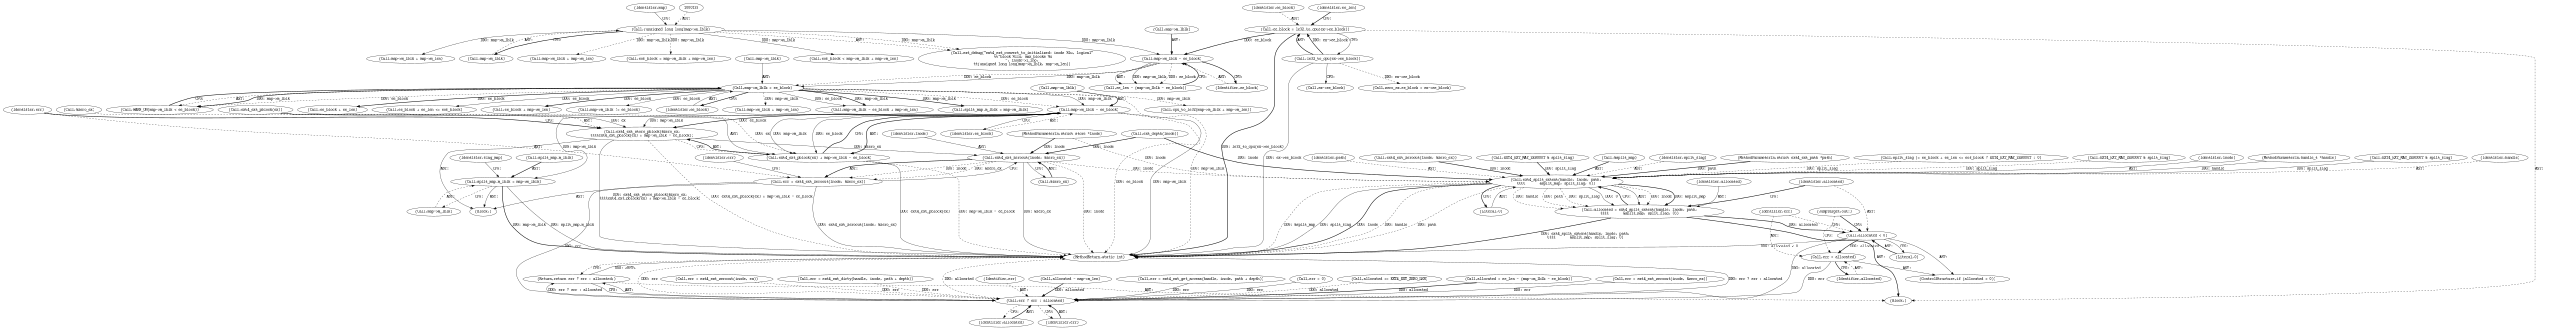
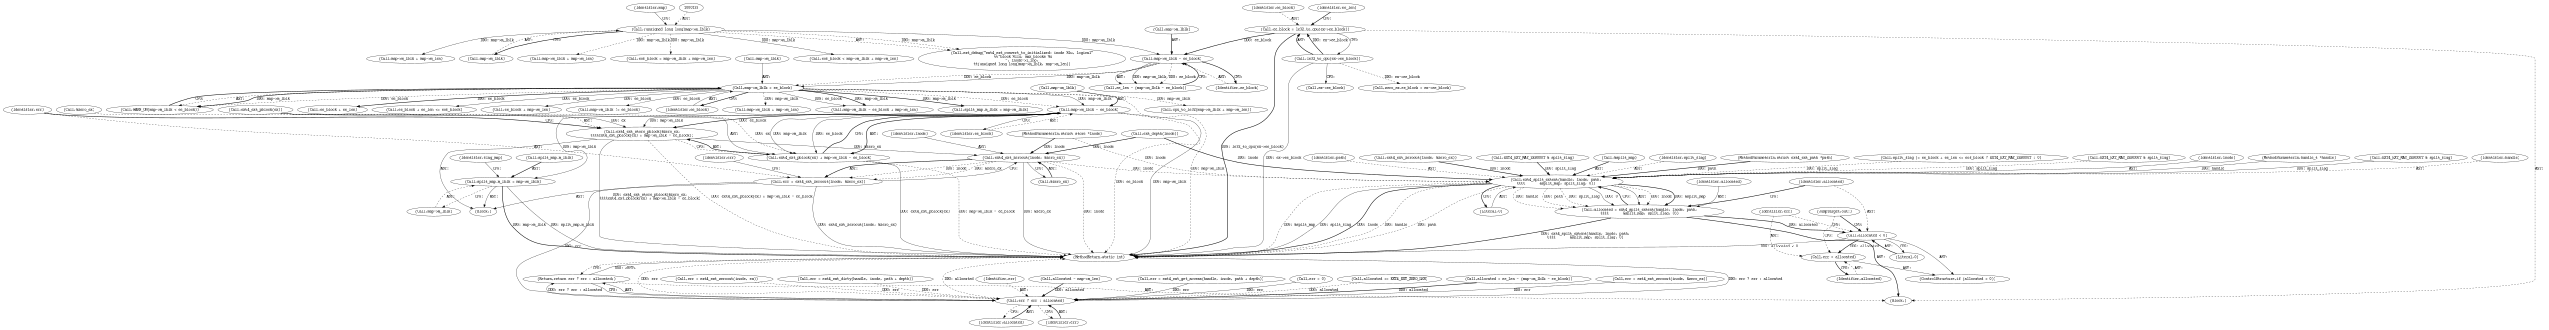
(636, 96) -> (636, 96)
(1654, 292) -> none
(1462, 300) -> none
